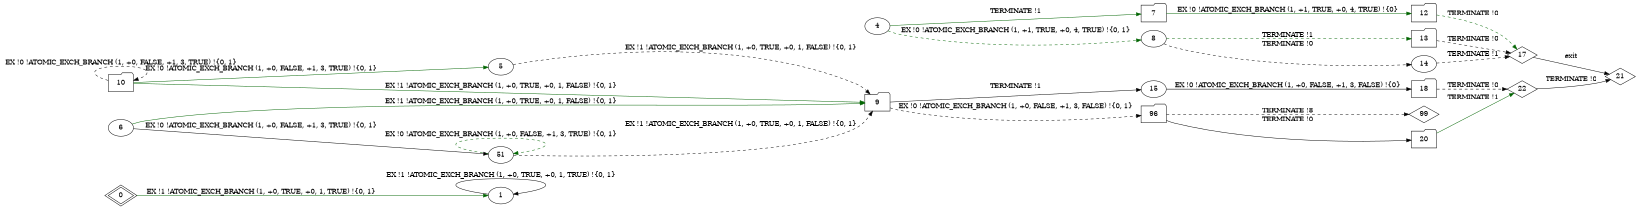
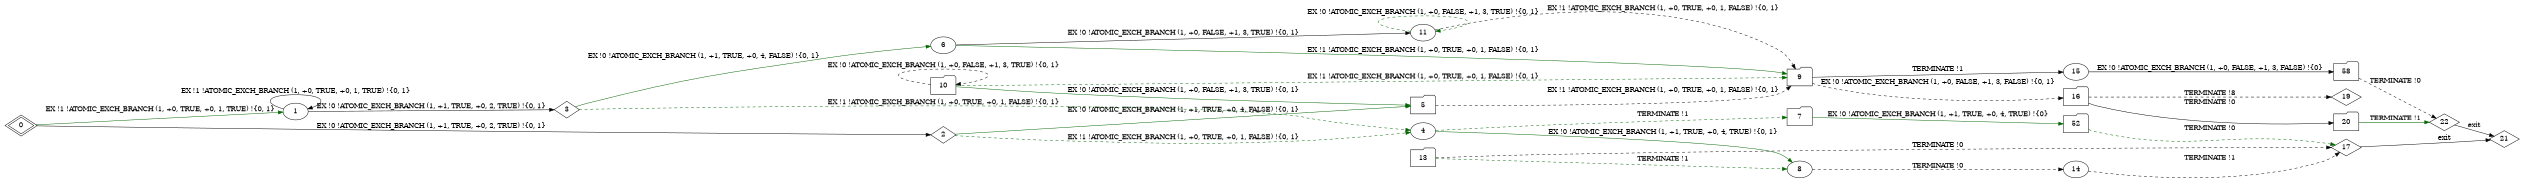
(1424, 14) -> (2076, 124)
(1013, 20) -> (1609, 123)
(1286, 39) -> (1609, 164)
(1012, 45) -> (1613, 138)
(501, 67) -> (1423, 105)
(1571, 80) -> (2474, 126)
(1424, 89) -> (2346, 72)
(497, 93) -> (1369, 82)
none -> (567, 110)
(1154, 114) -> (2076, 97)
(1424, 114) -> (2346, 97)
none -> (943, 135)
(501, 155) -> (1423, 33)
